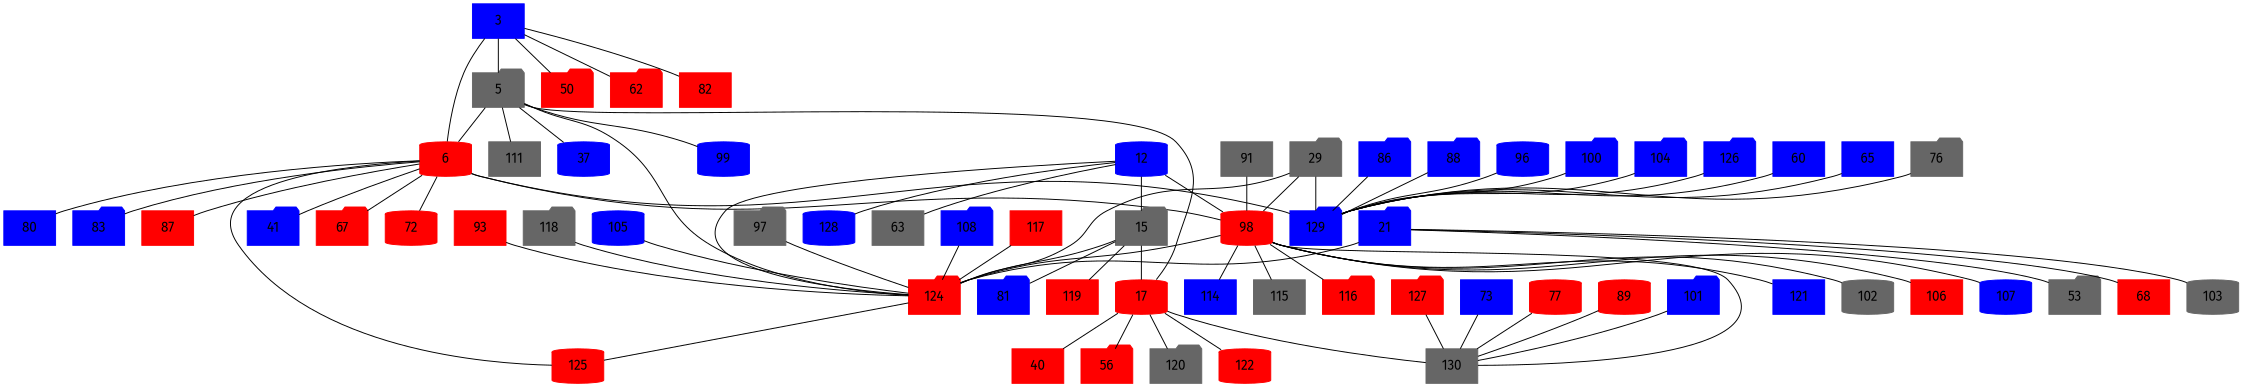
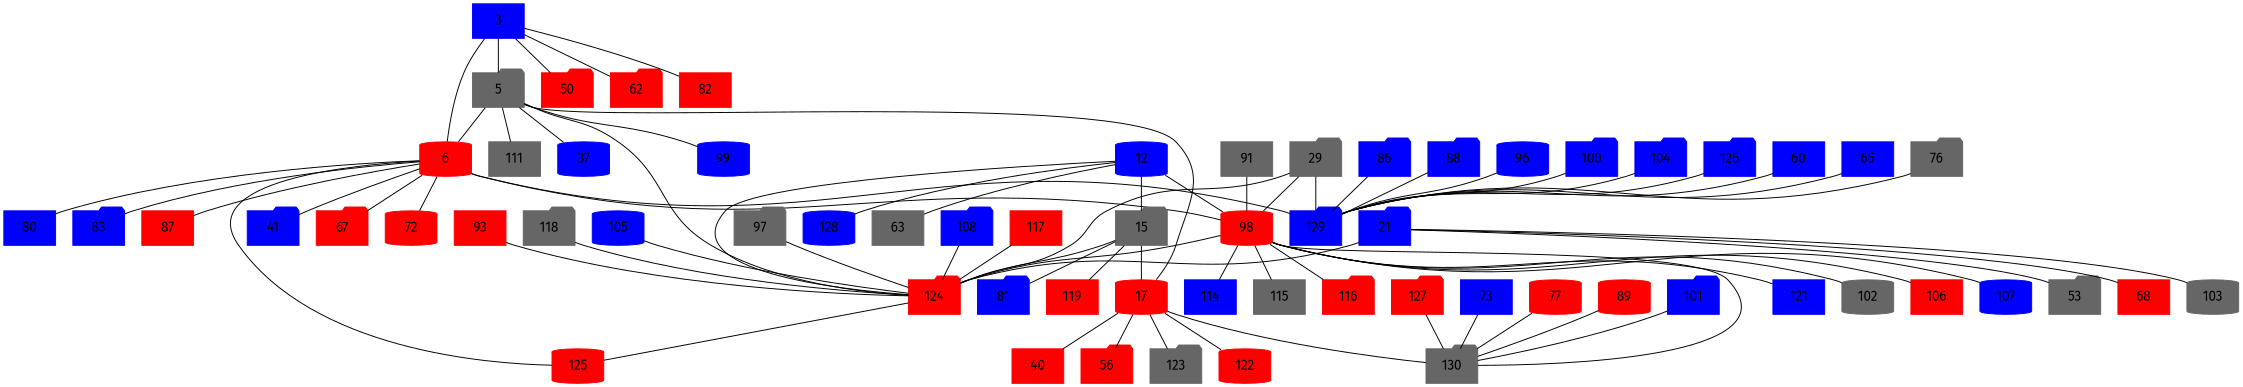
(1176, 366) -> (1176, 366)
(1452, 366) -> (1452, 366)
